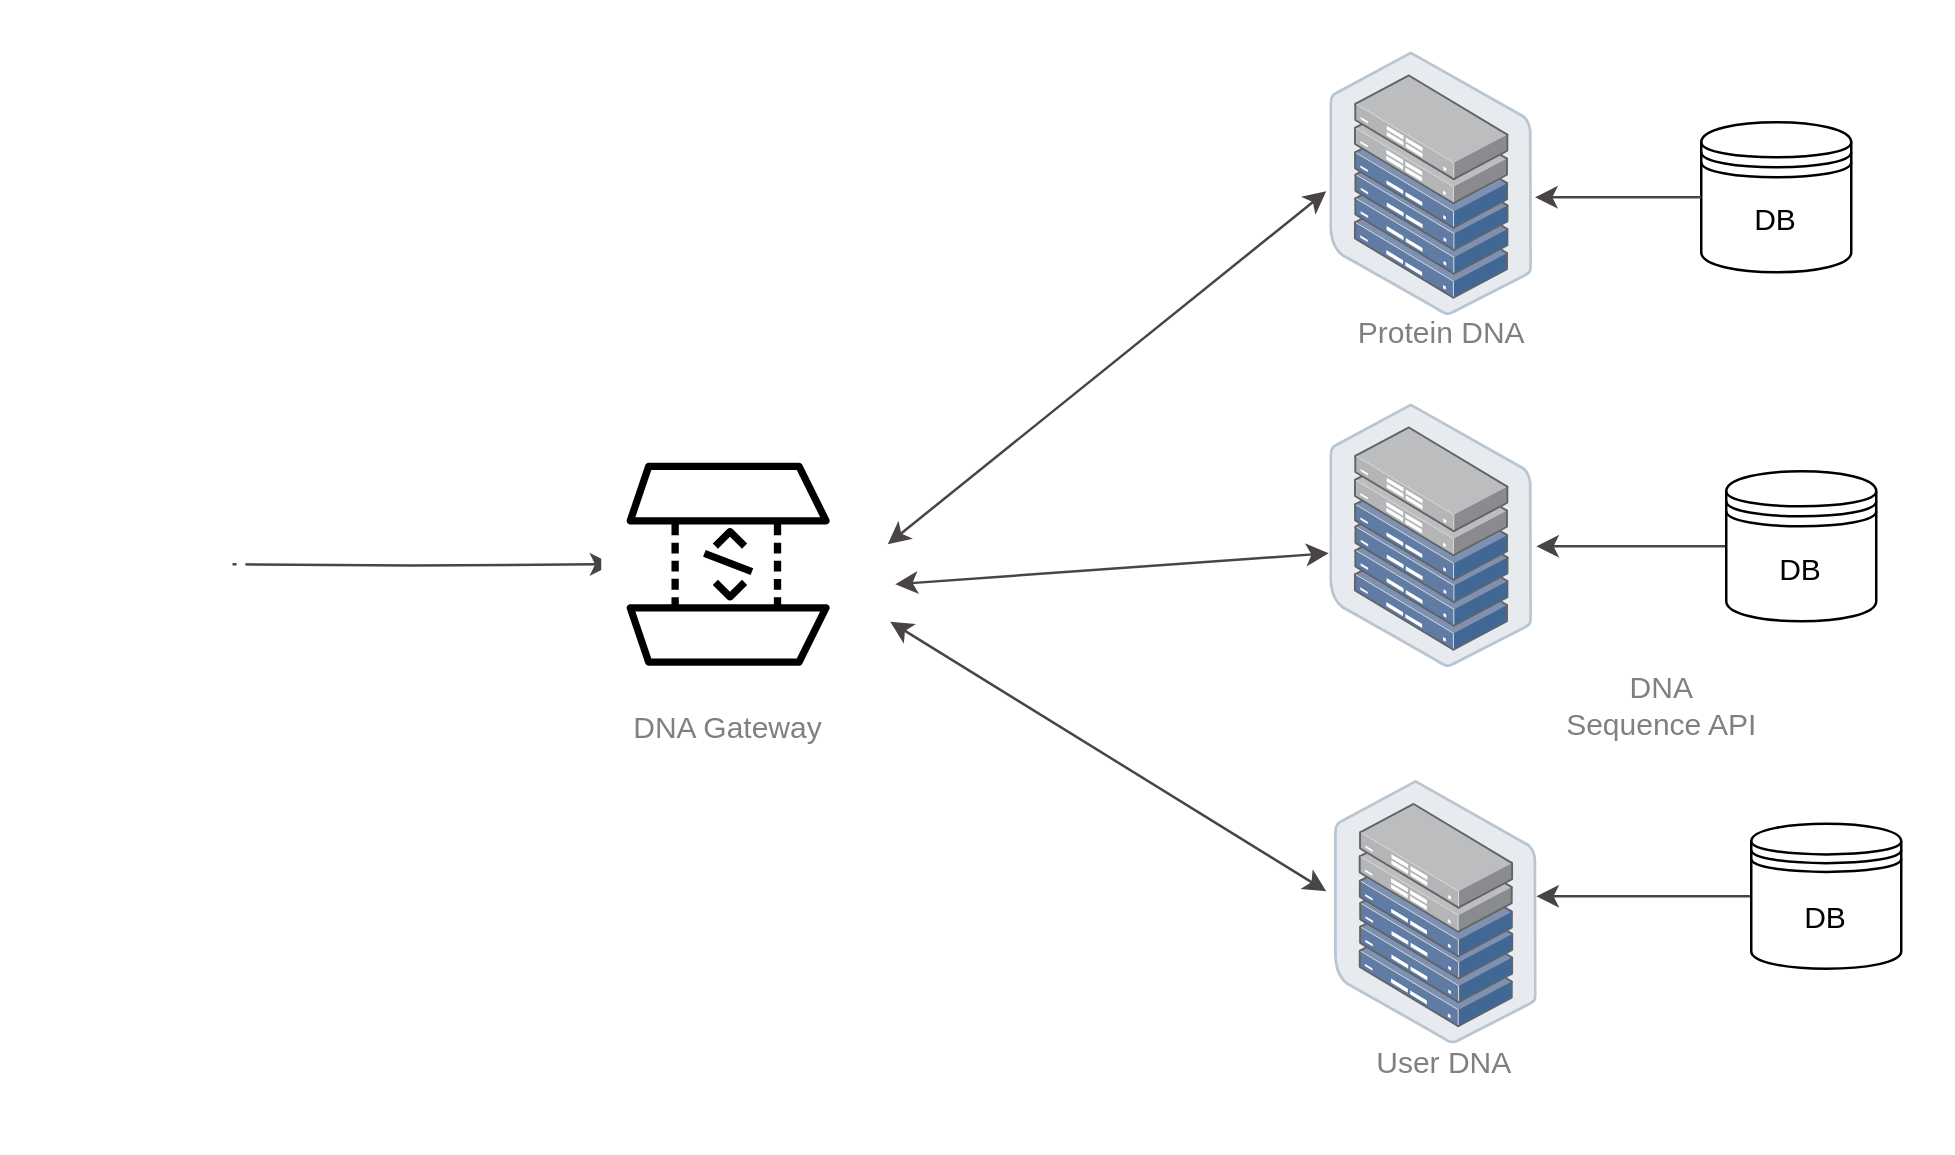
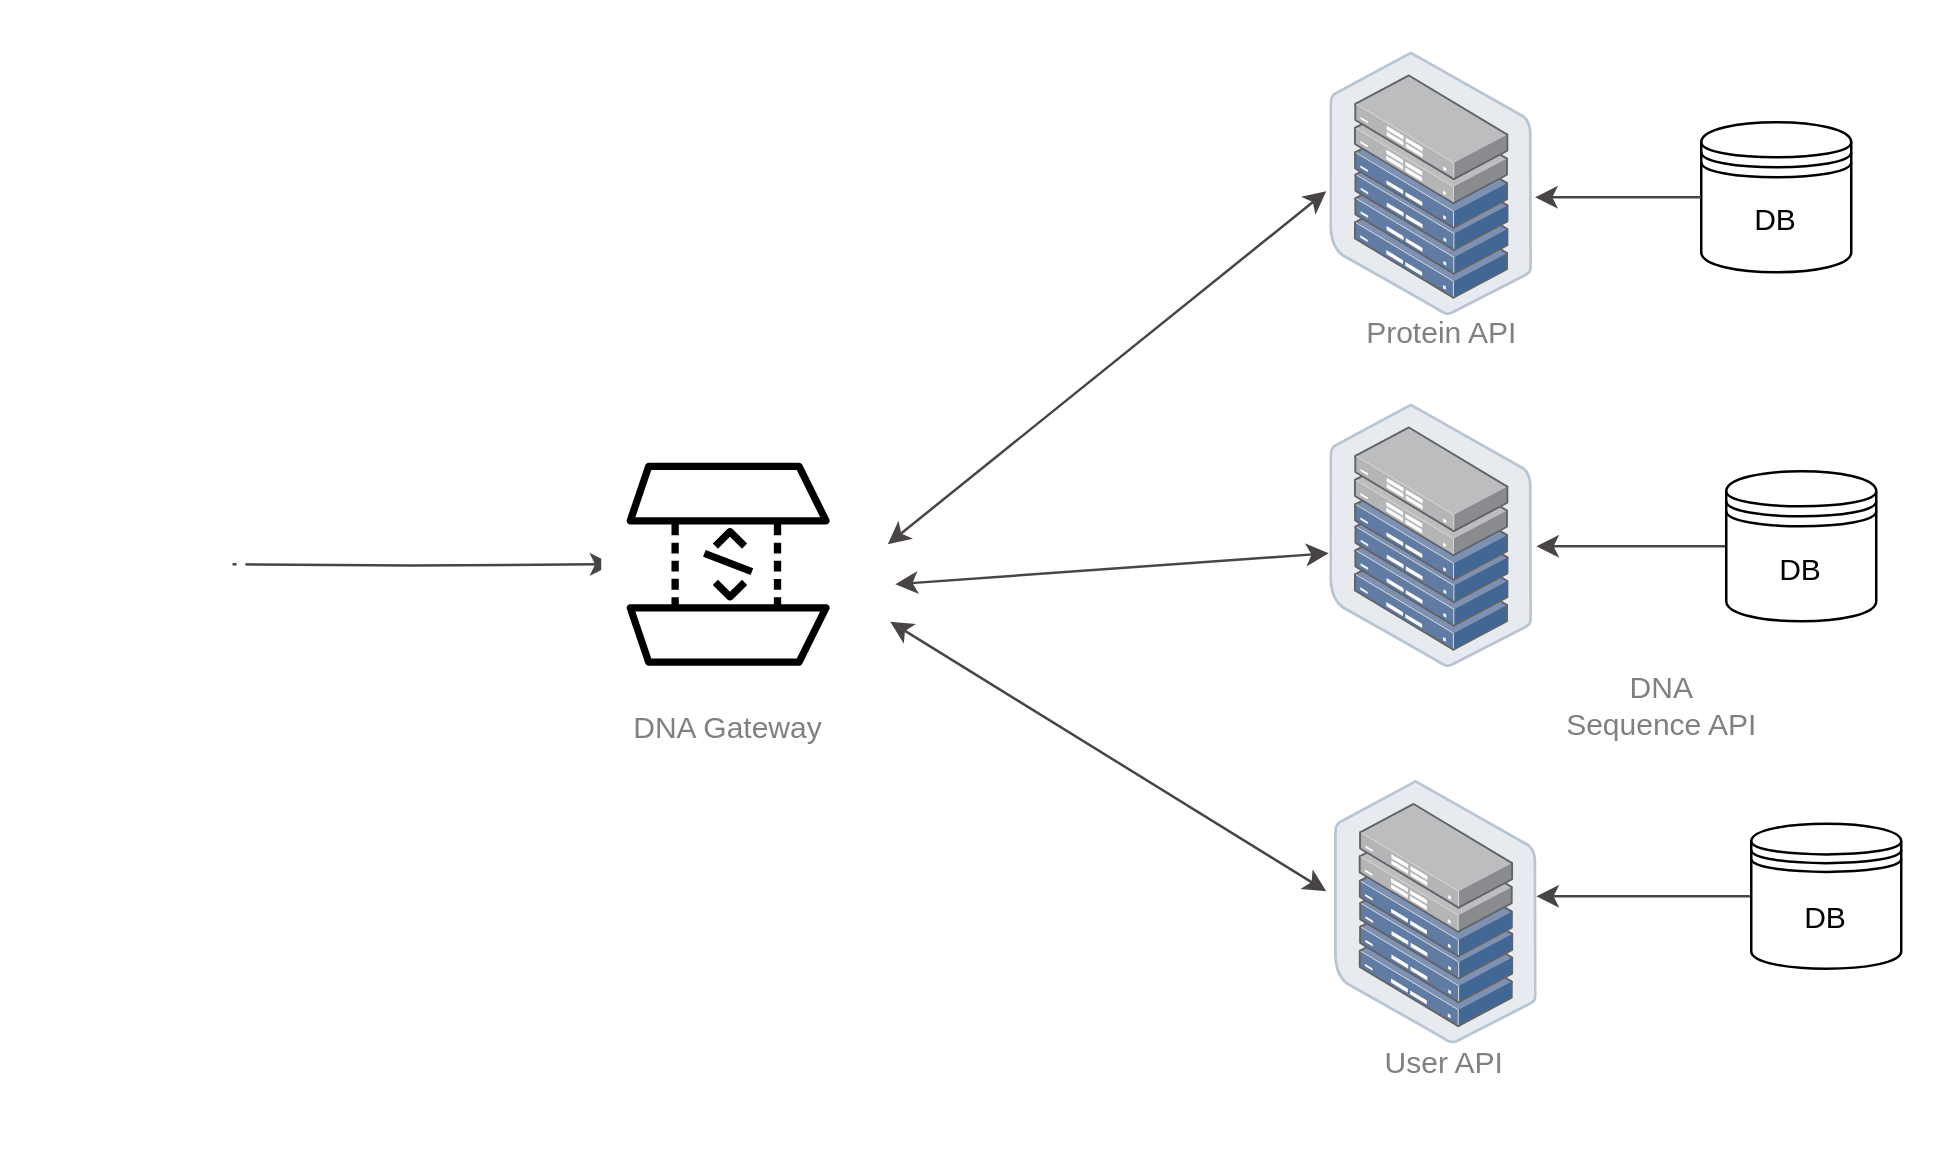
(1443, 334) -> (1443, 334)
(1445, 1064) -> (1445, 1064)
